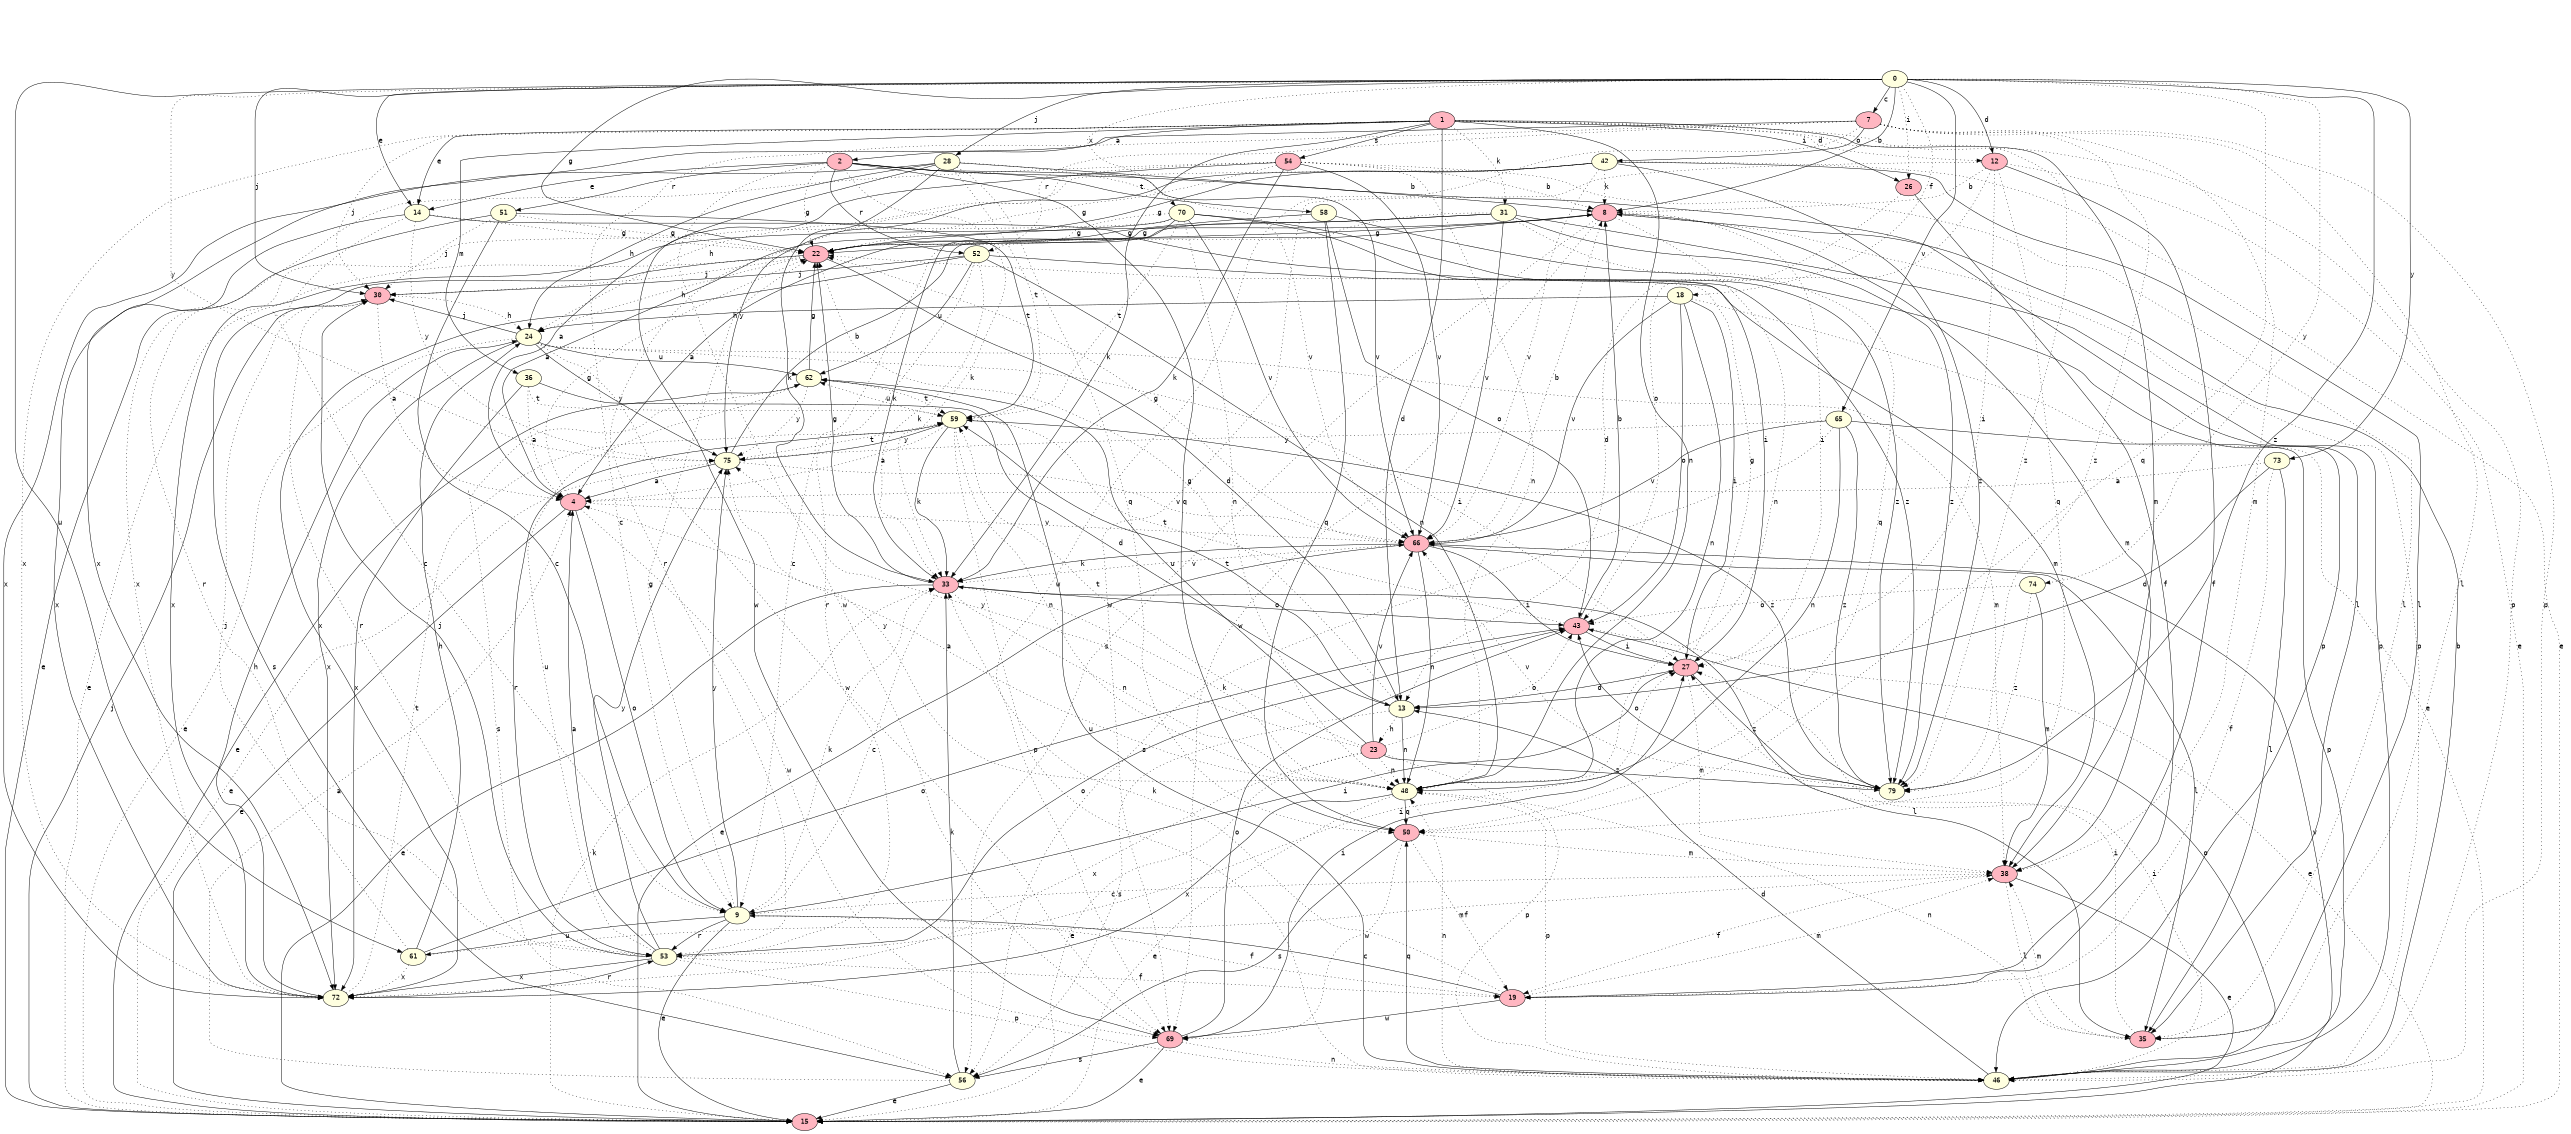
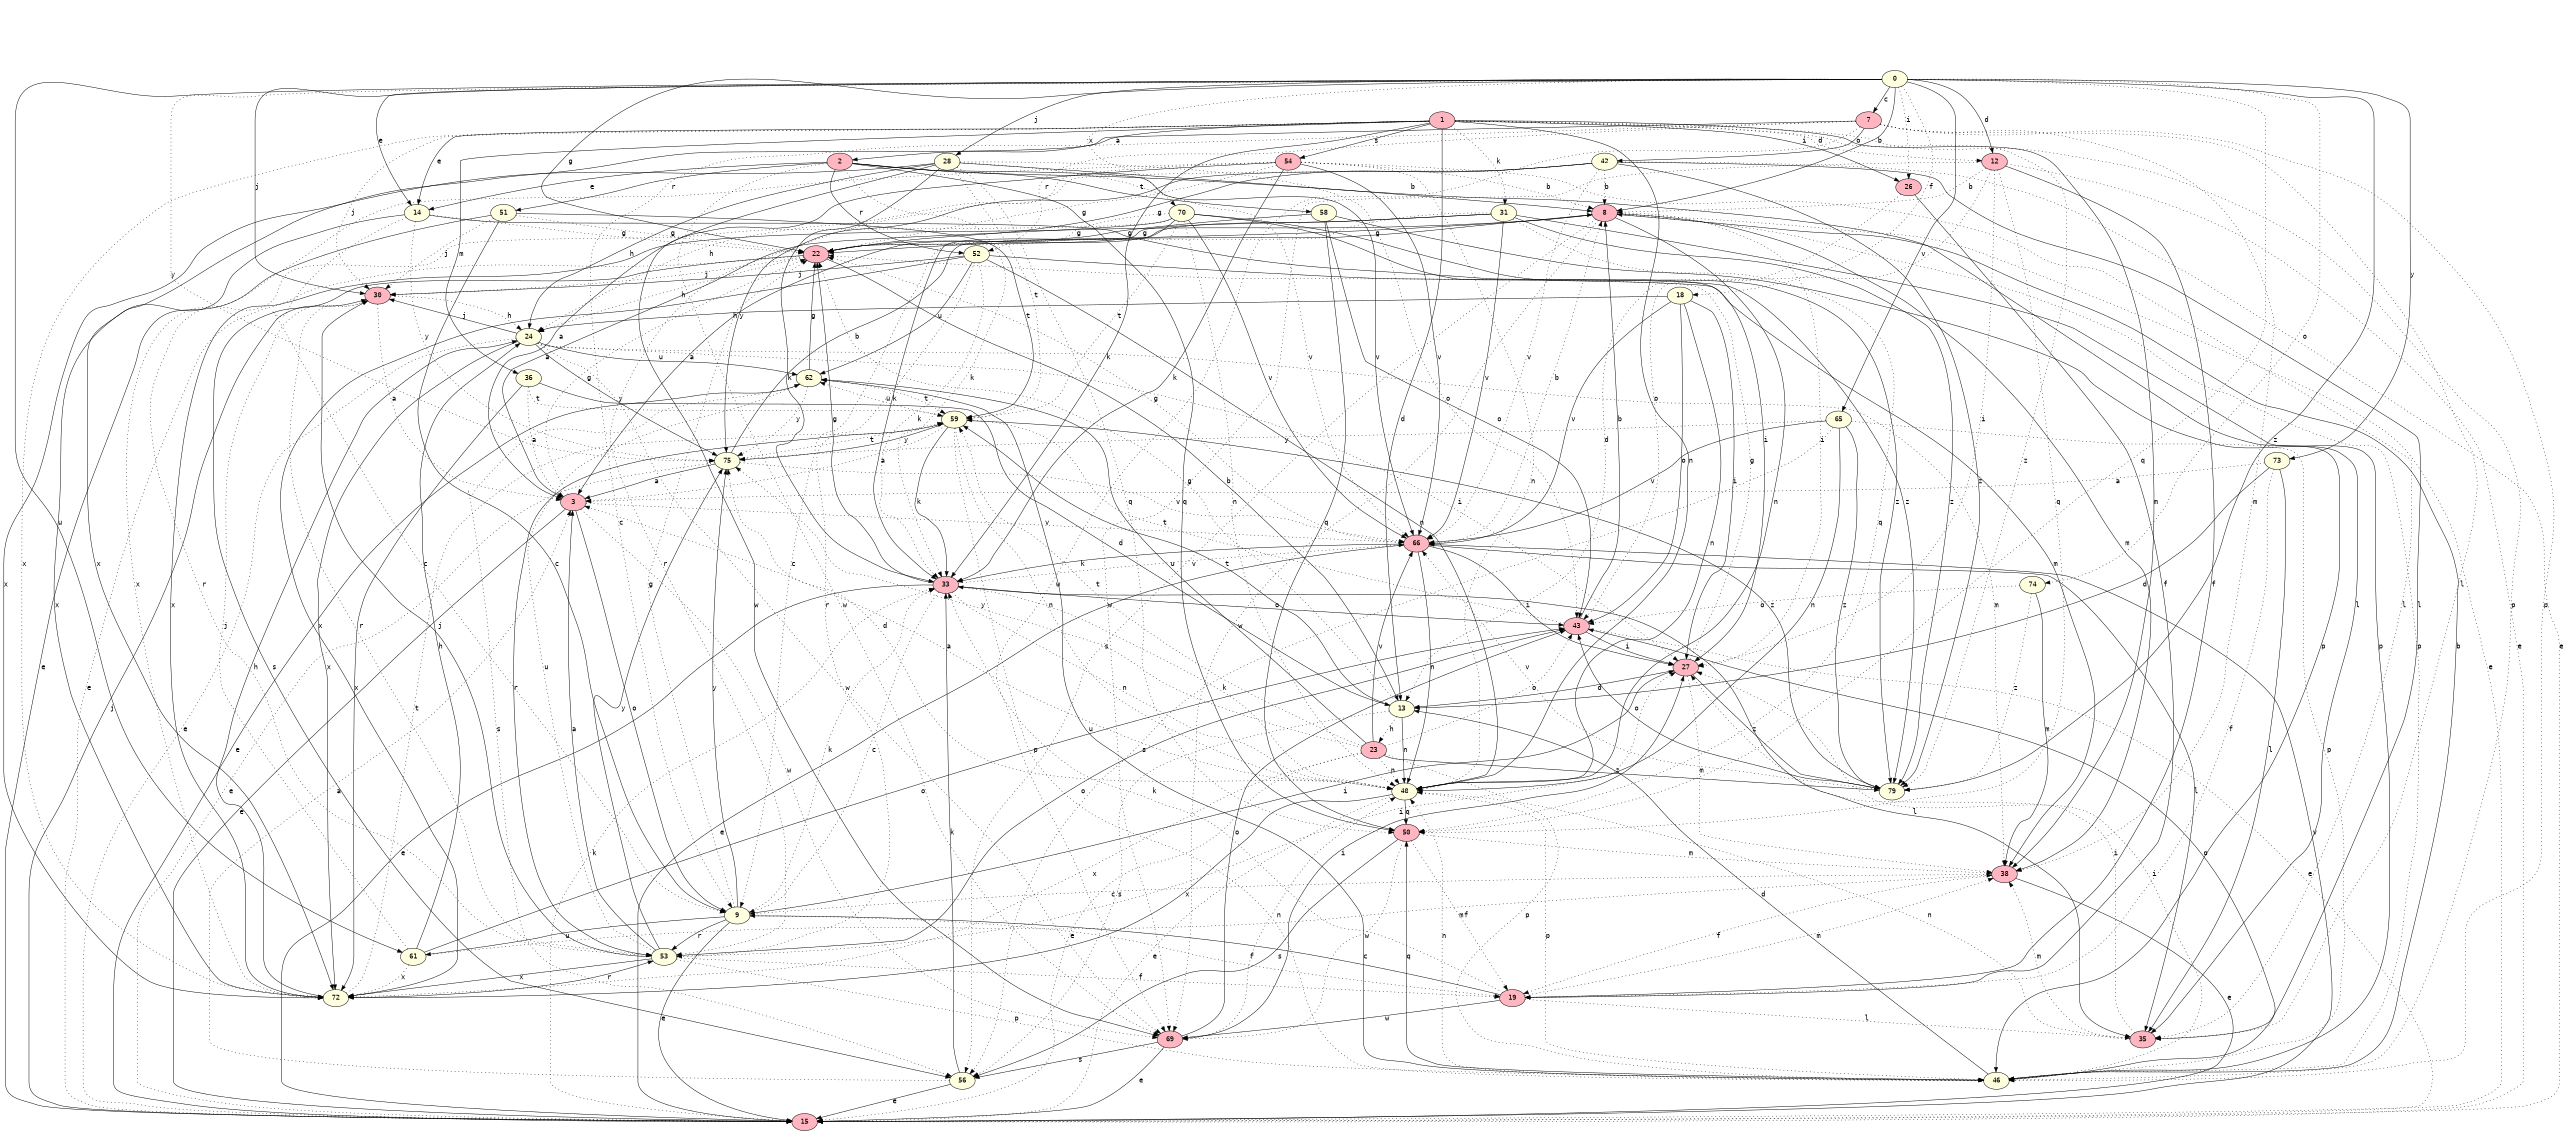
(1607, 187) -> (1607, 187)
(805, 195) -> none
none -> (1380, 239)
(2305, 337) -> (2305, 337)
(2114, 390) -> none
(1229, 482) -> (1229, 482)
(573, 502) -> (573, 502)
(1742, 593) -> (1742, 593)
(885, 626) -> (885, 626)
(2305, 679) -> (2305, 679)
(2032, 992) -> (1825, 1019)
(1580, 1074) -> (1276, 908)
(2467, 1101) -> (2487, 1095)
